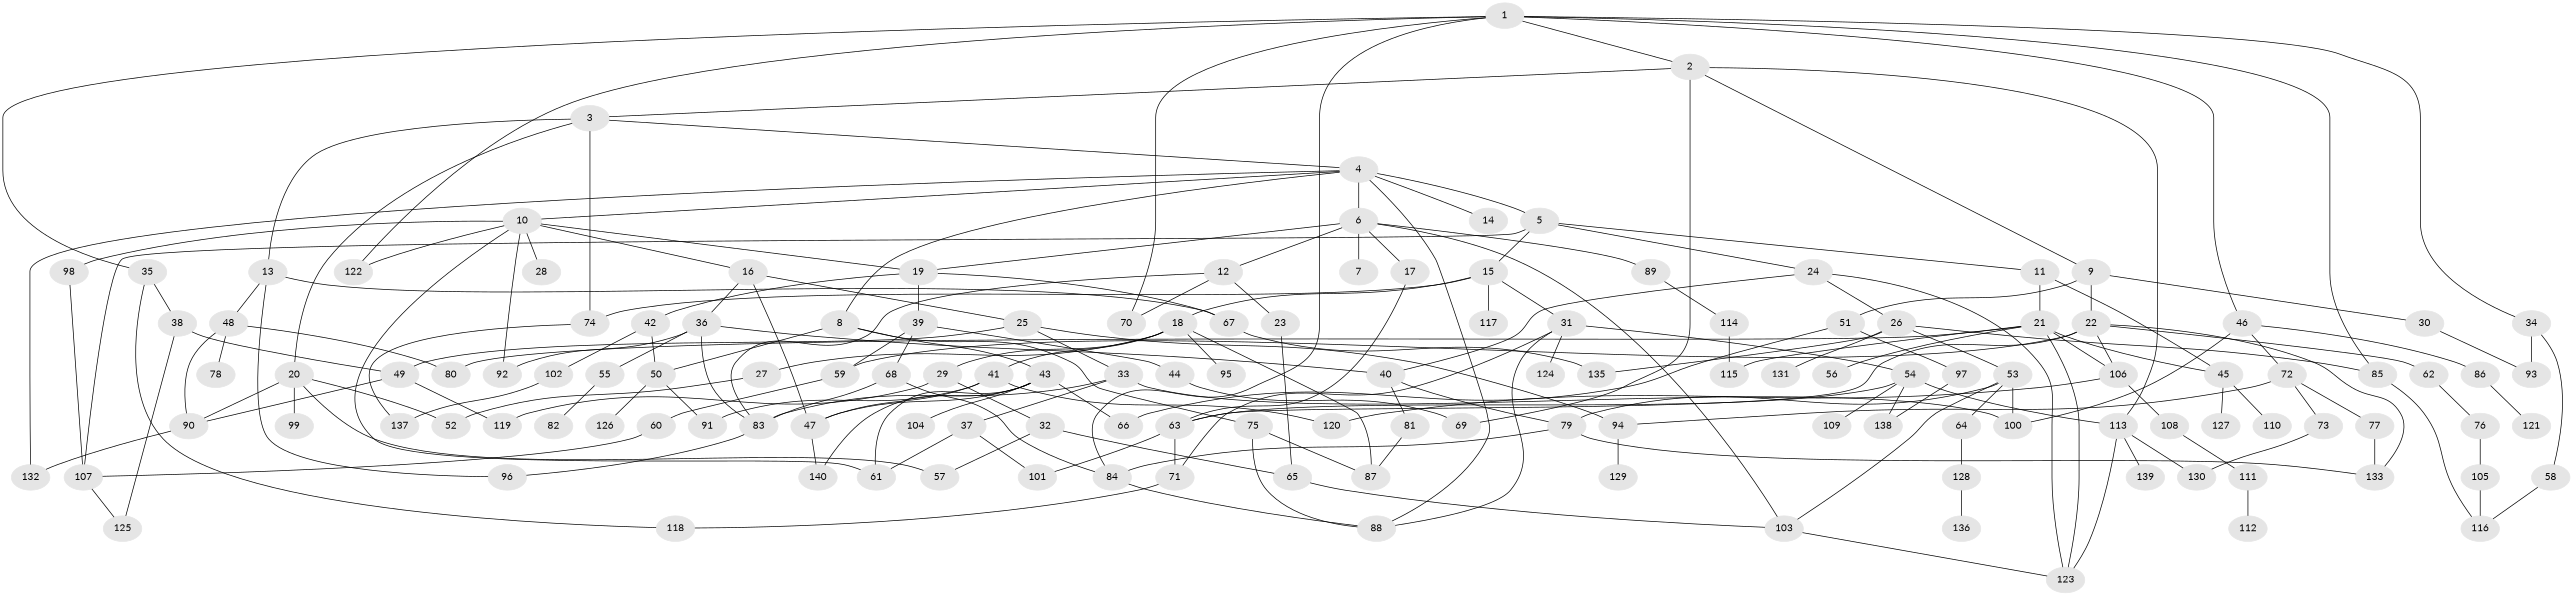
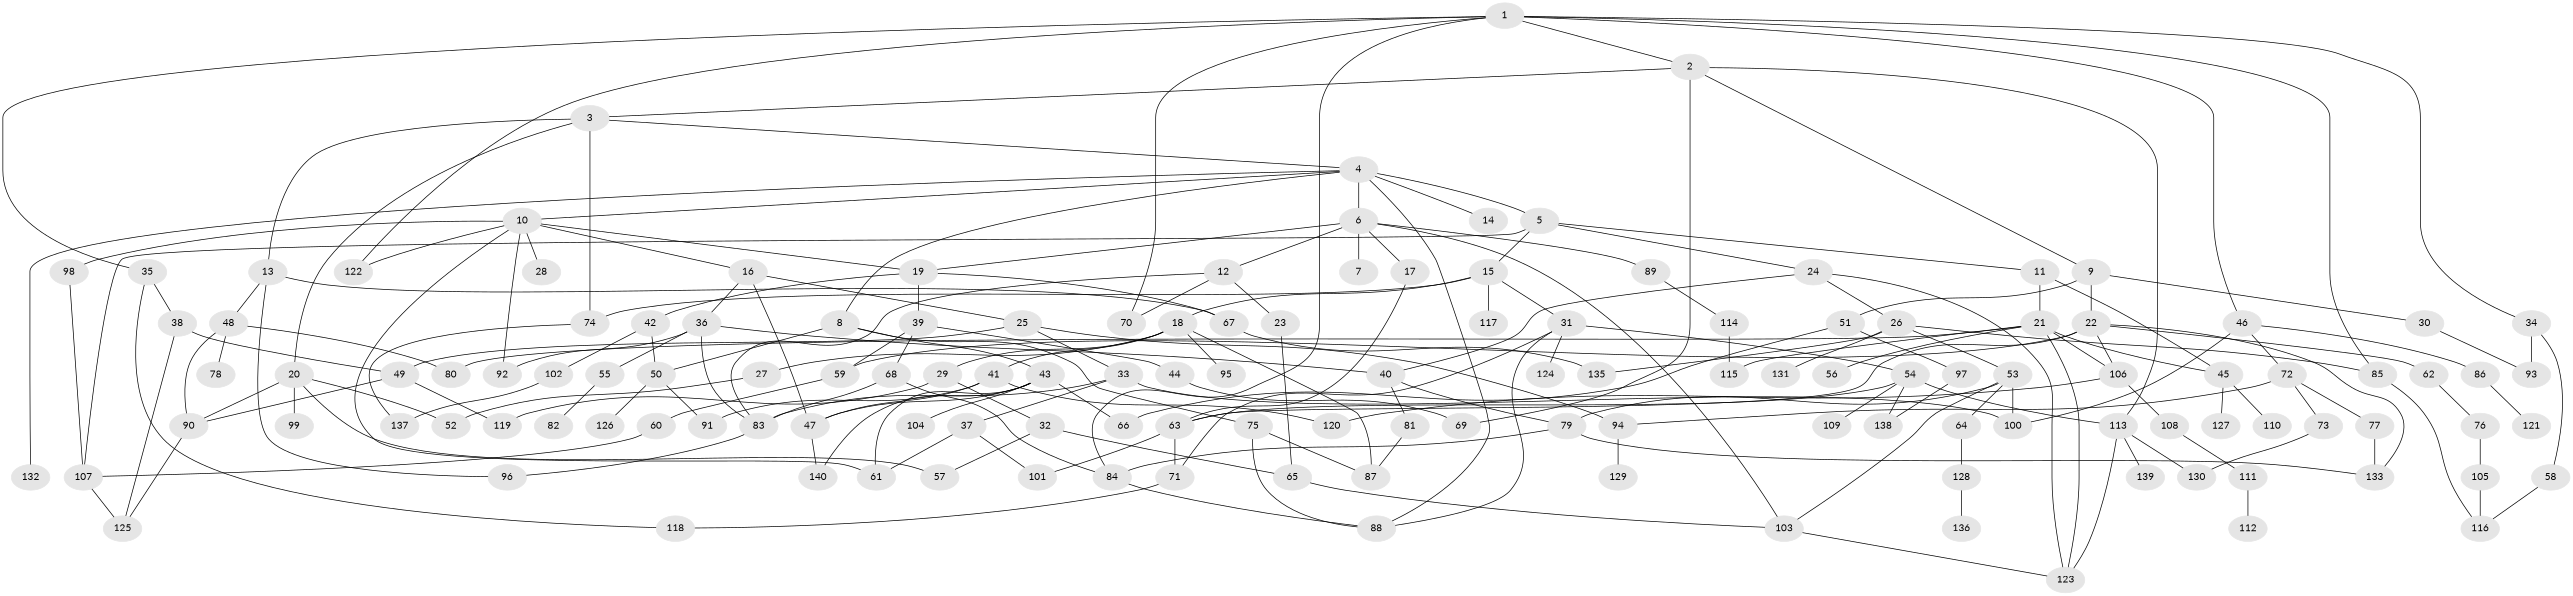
(108, 448) -> (154, 479)
